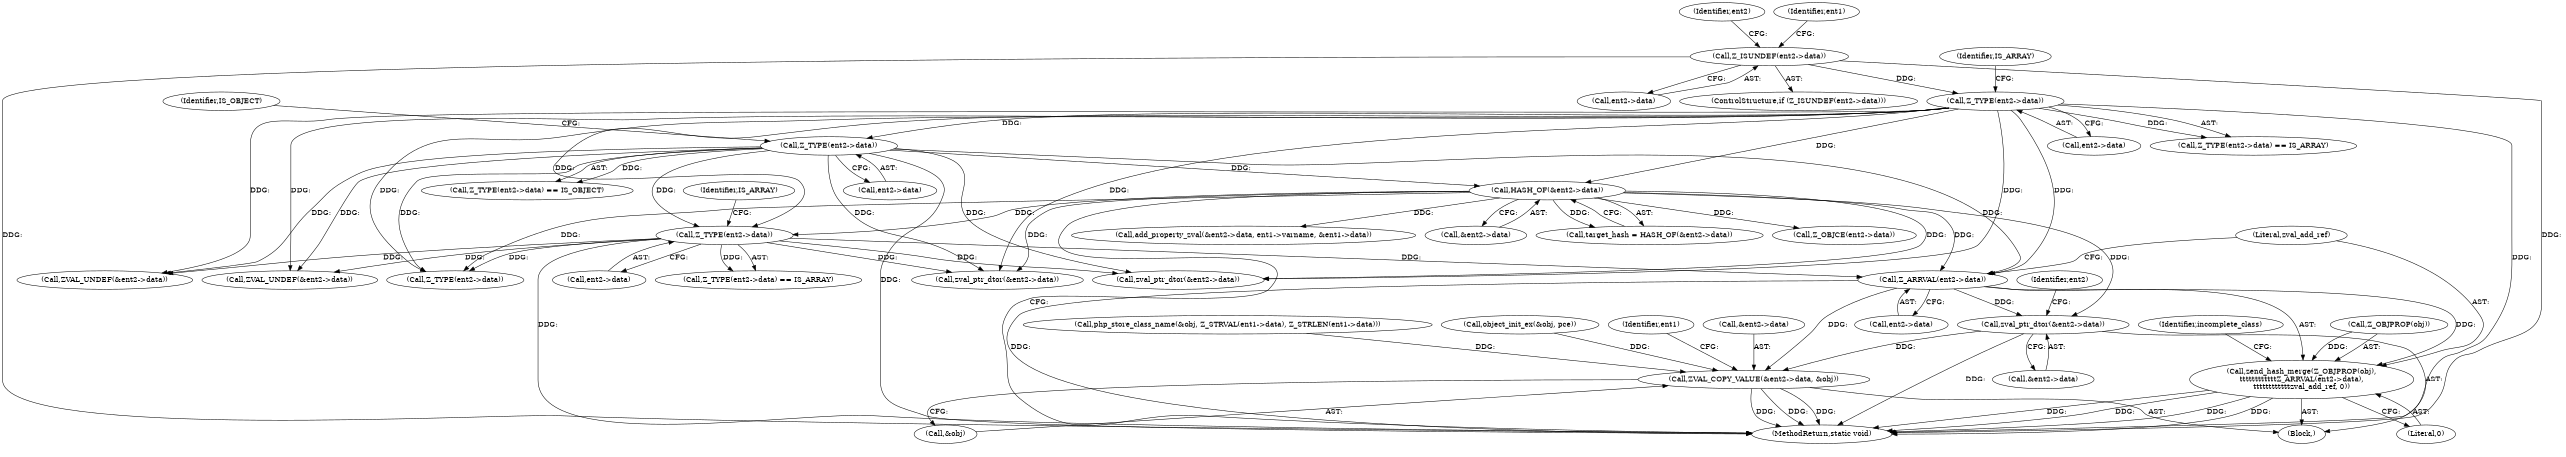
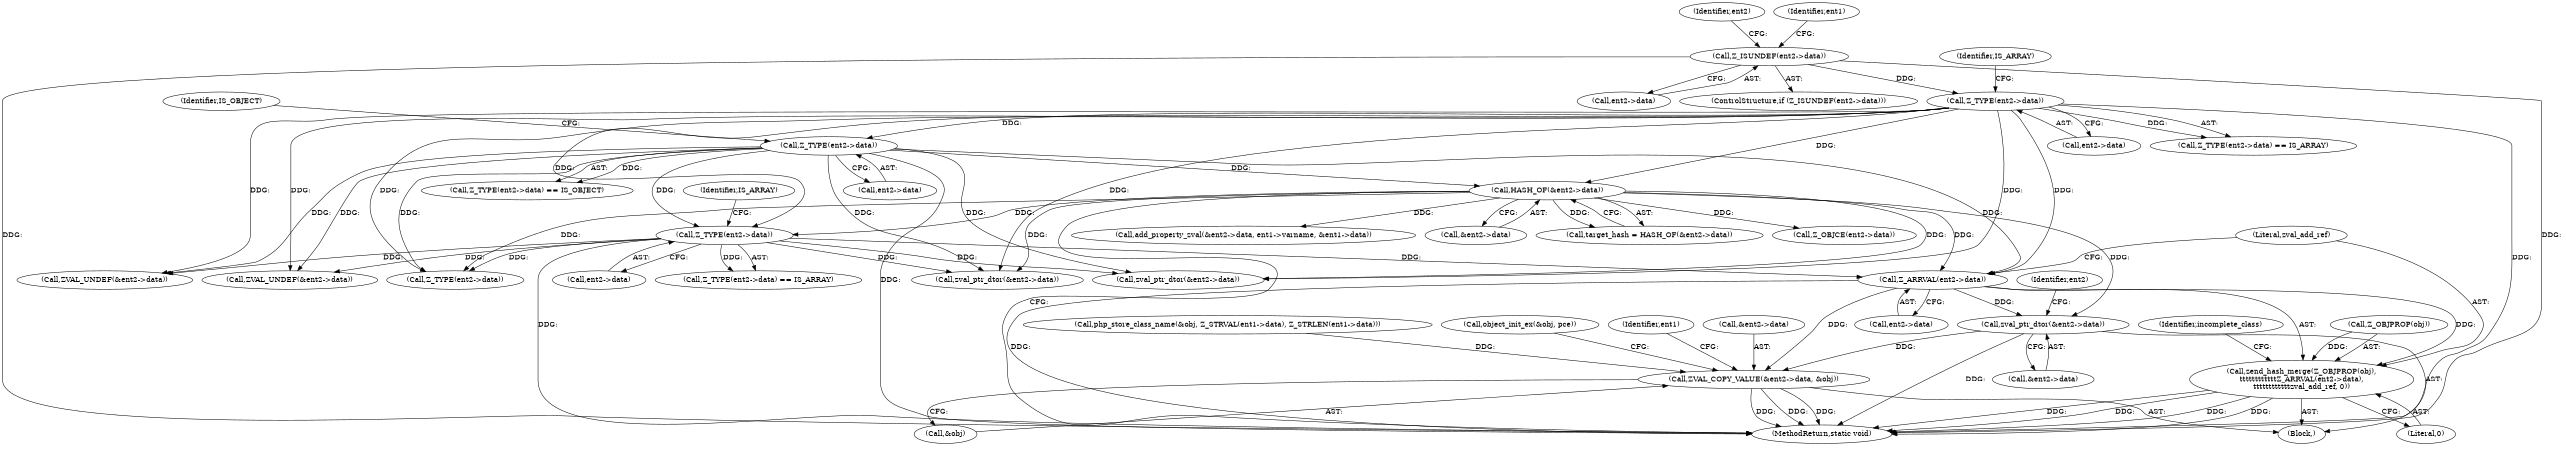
(1641, 347) -> (1641, 347)
